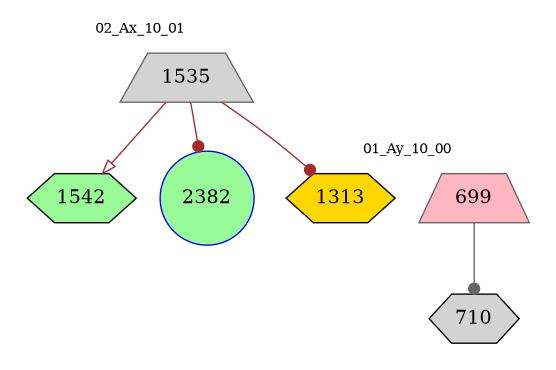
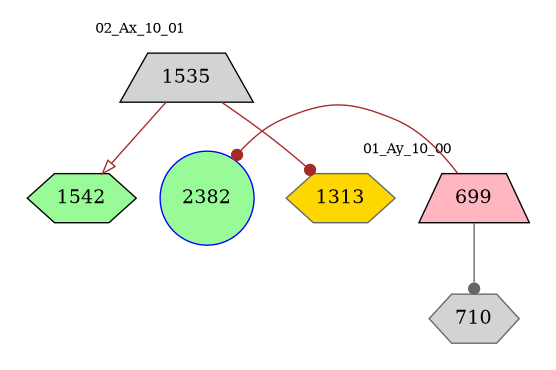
(187, 78) -> (187, 78)
(194, 122) -> (354, 106)
(341, 198) -> (341, 198)
(474, 198) -> (474, 198)
(474, 319) -> (474, 319)
